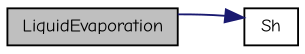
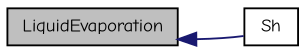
(201, 15) -> (220, 38)
